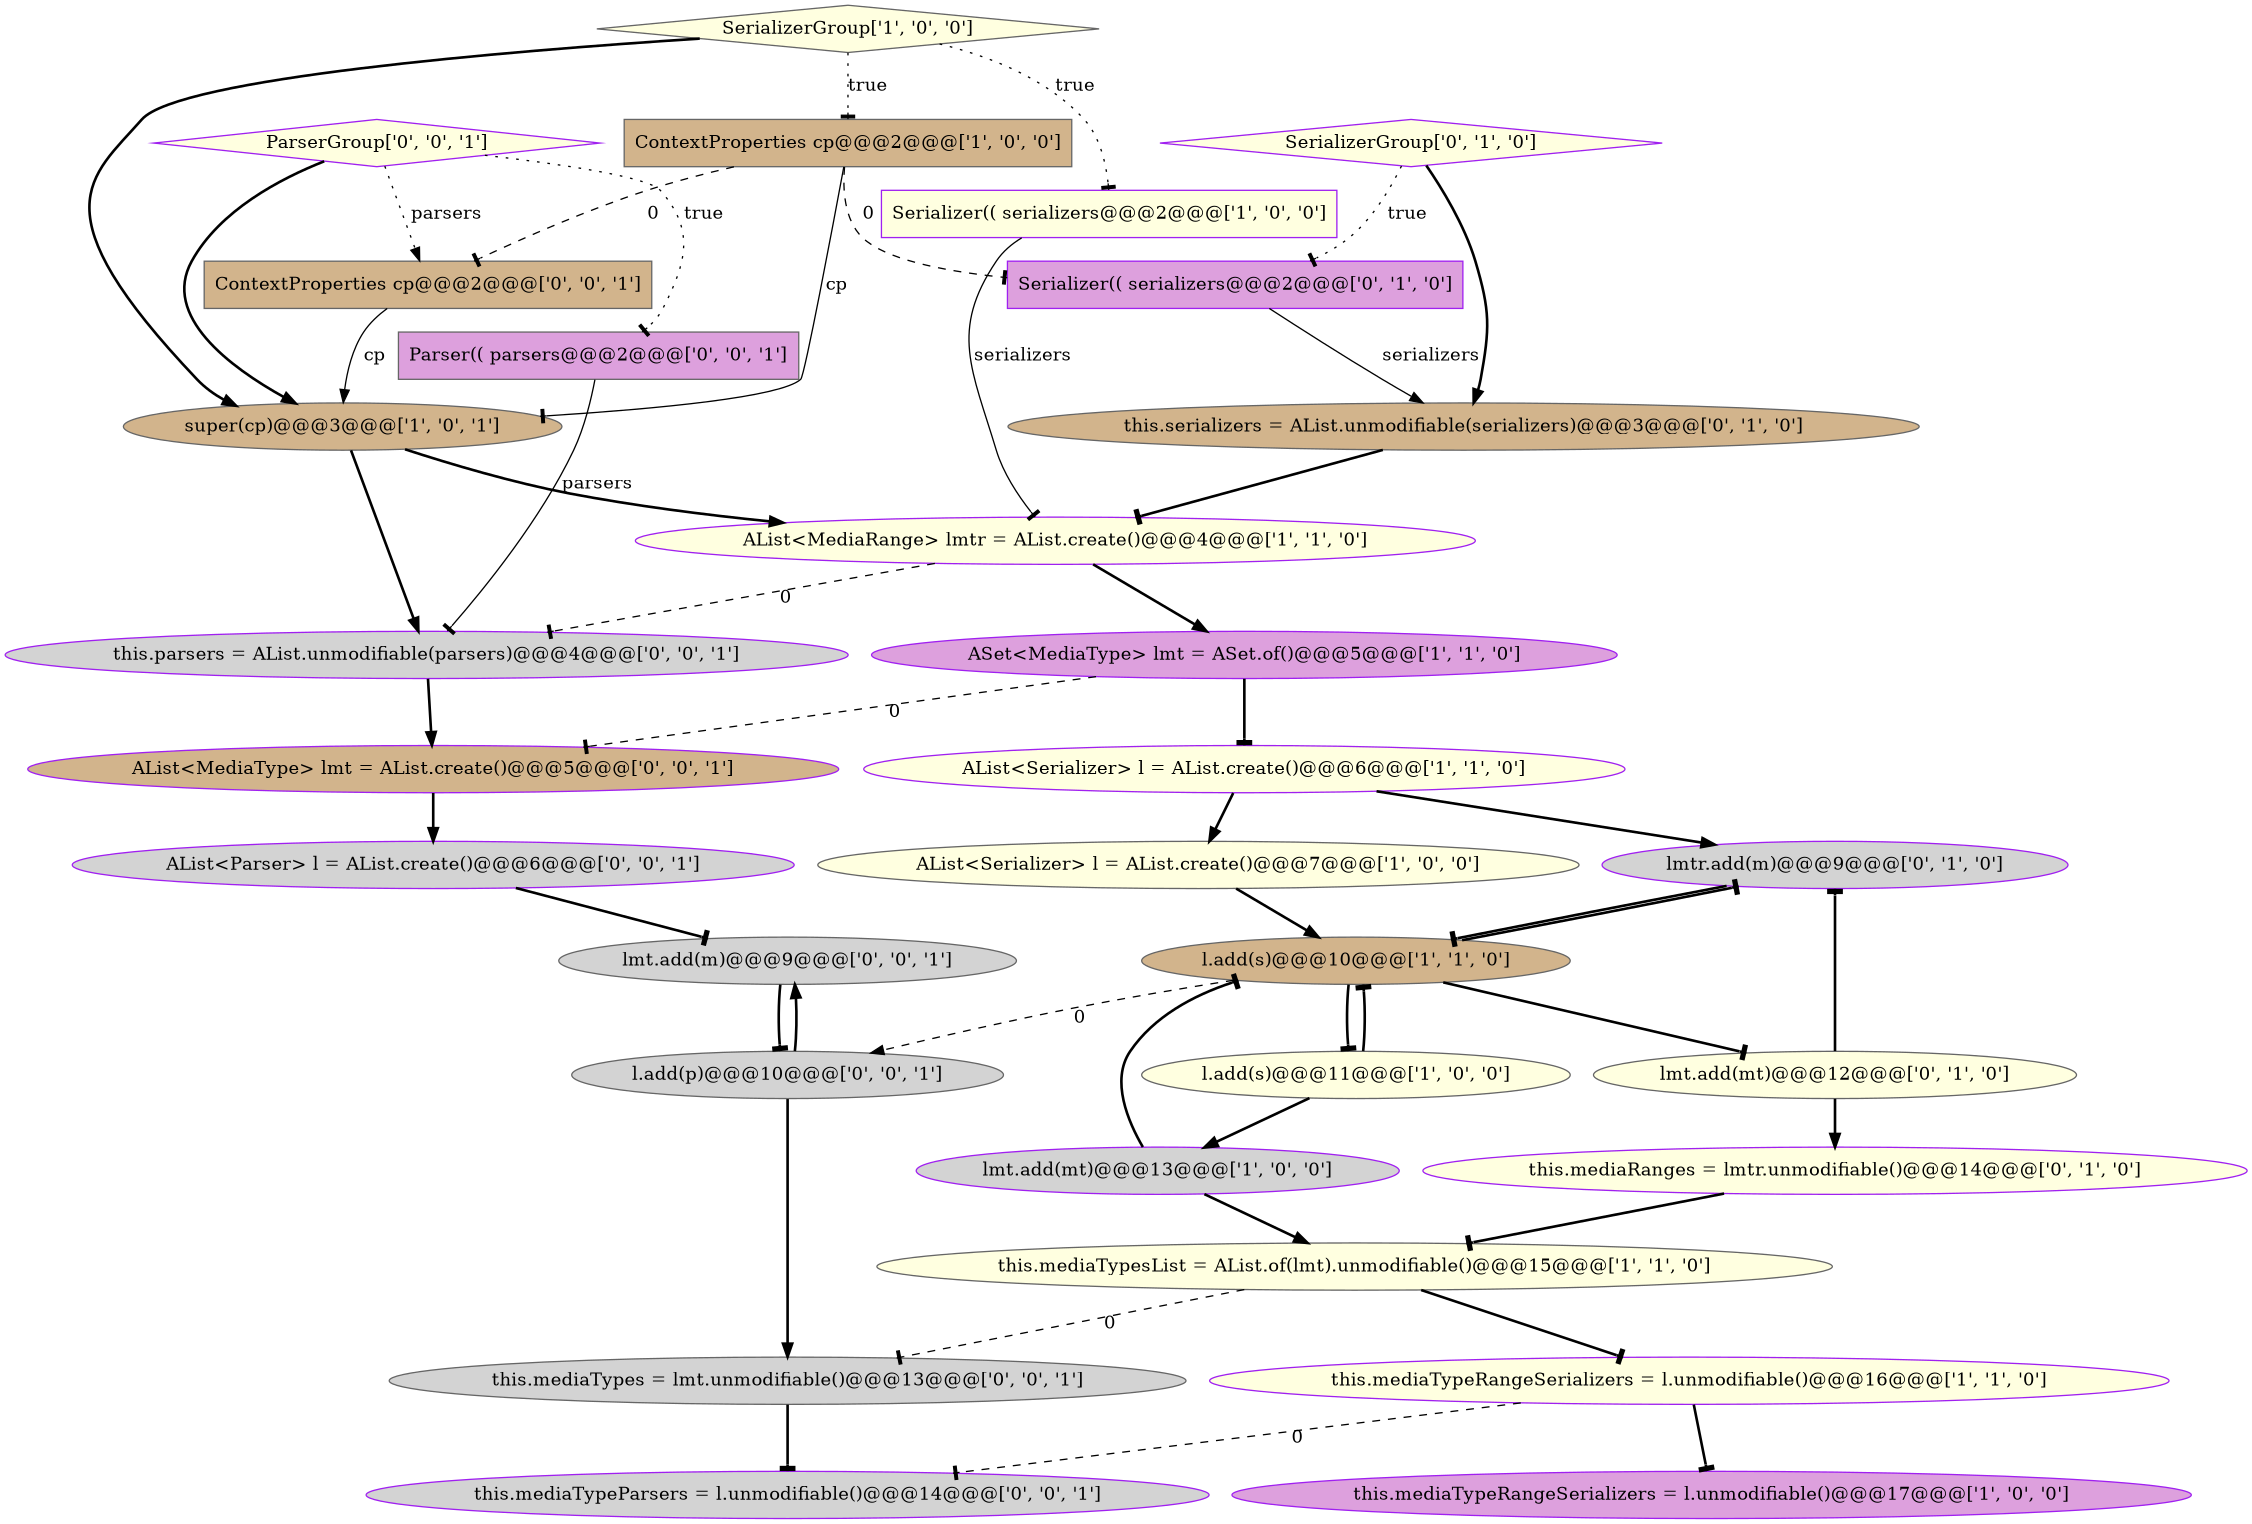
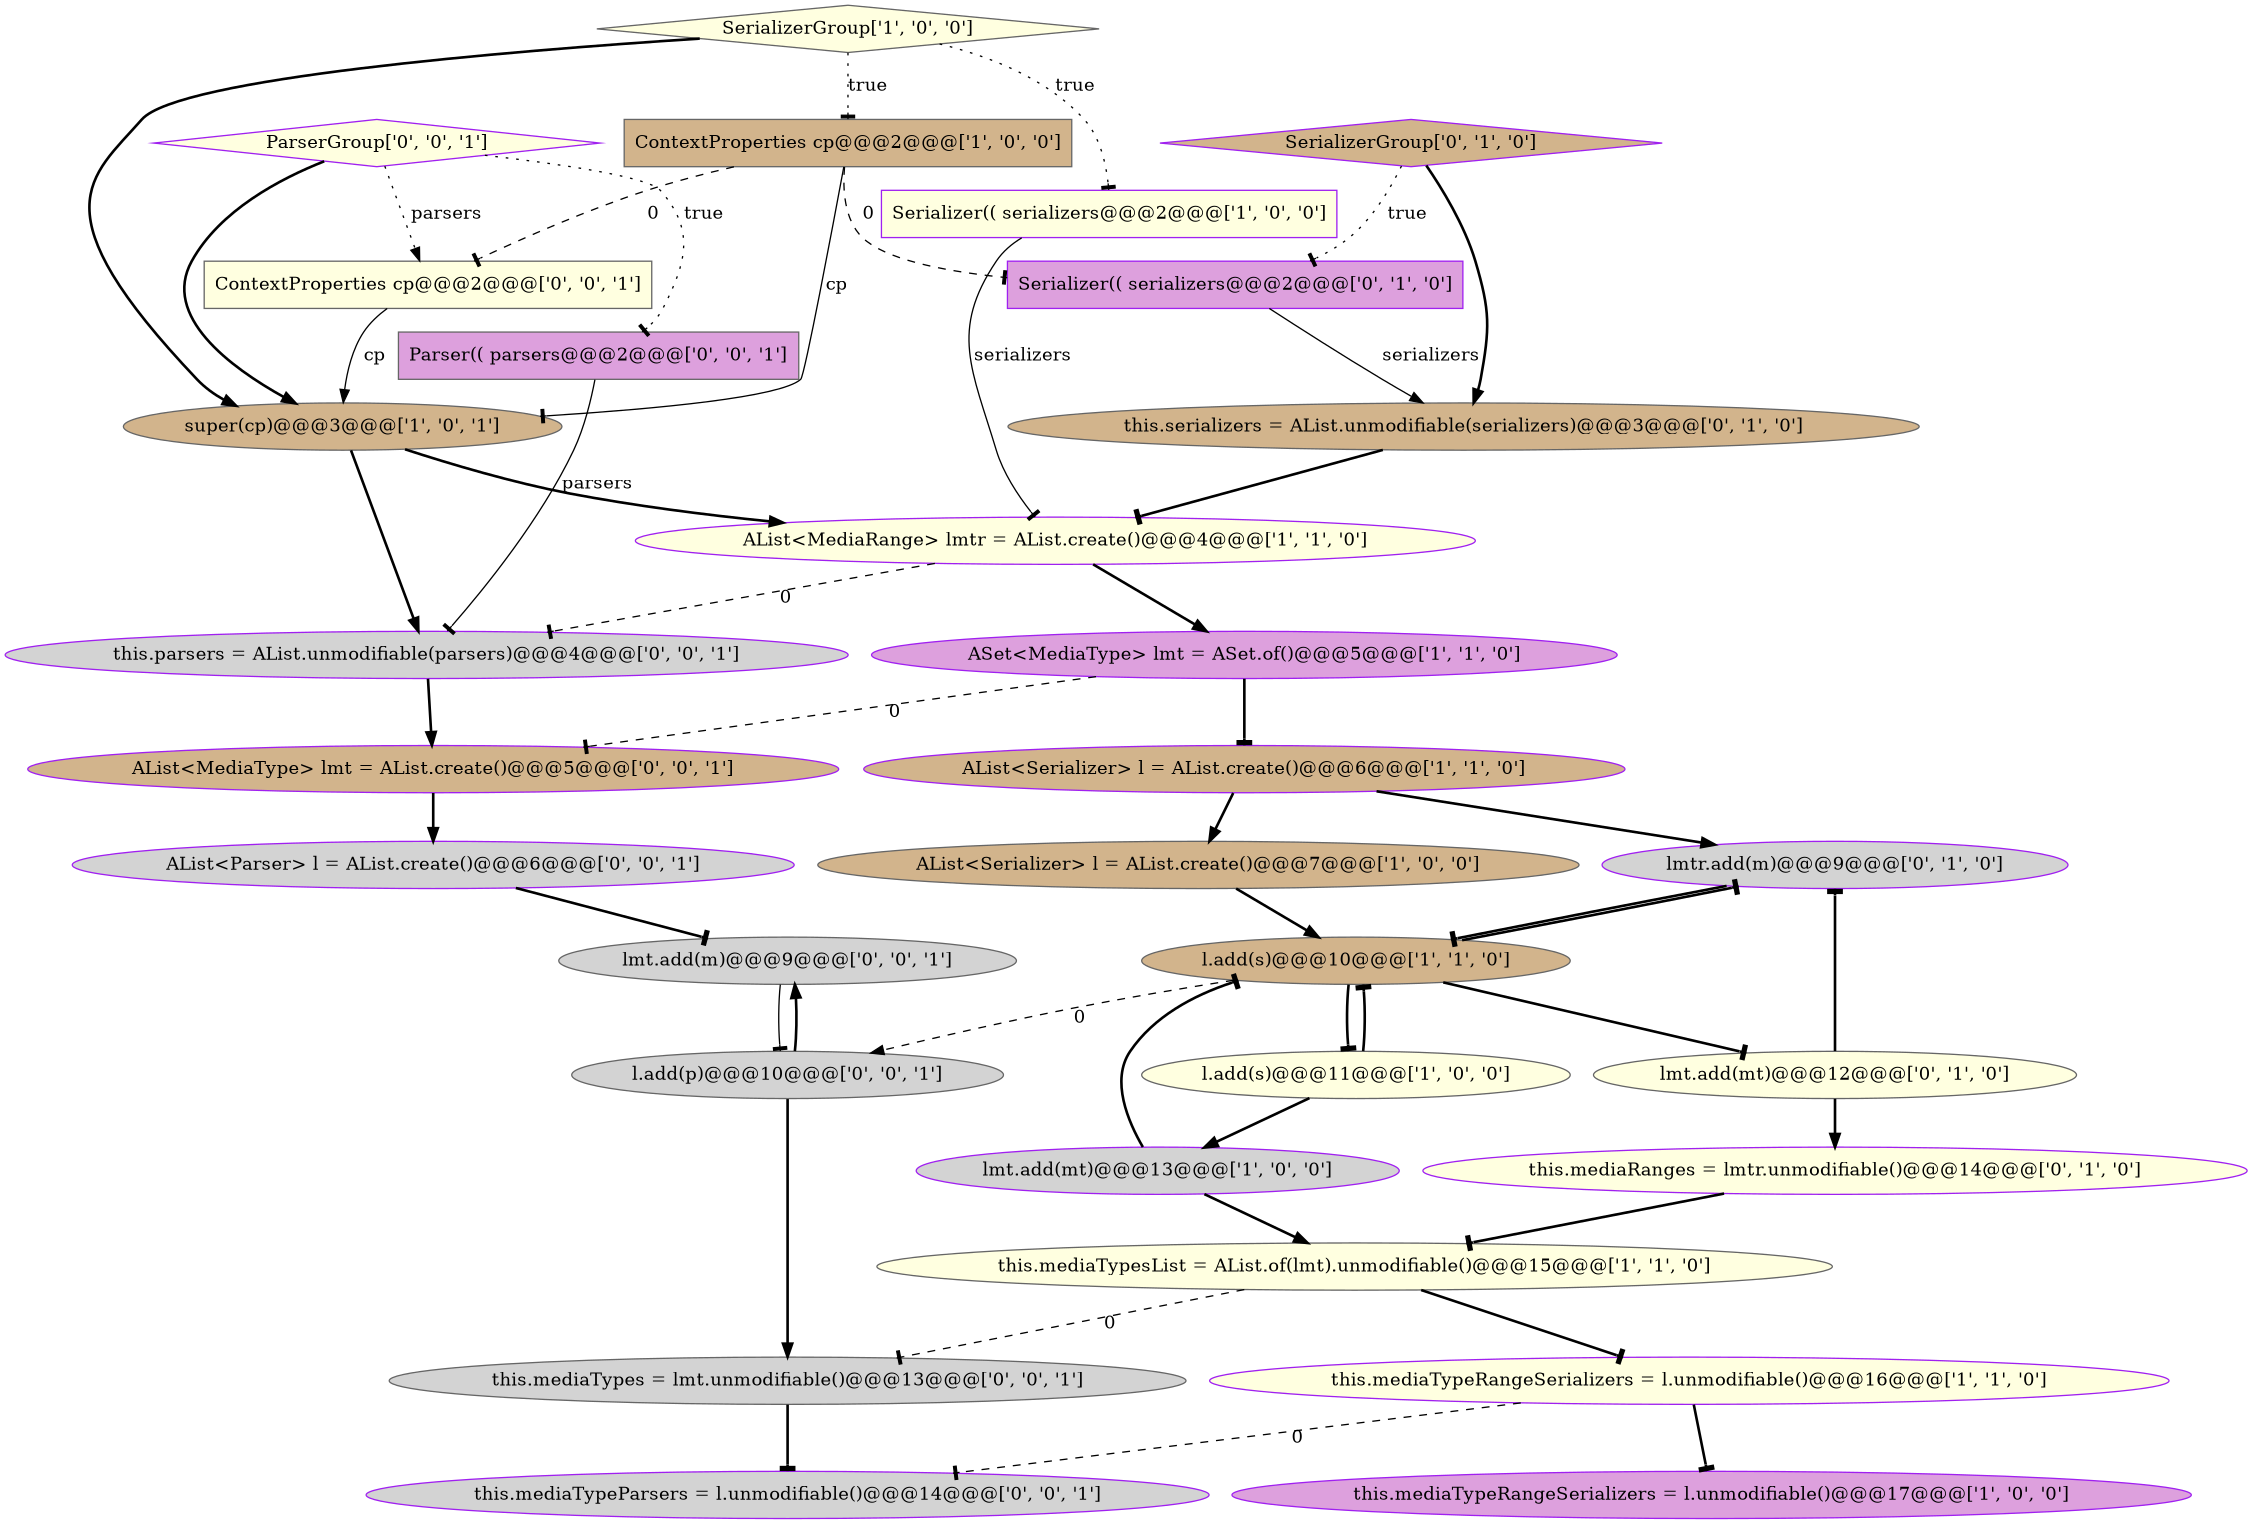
(1411, 143) -> (1411, 143)
(428, 285) -> (428, 285)
(1244, 769) -> (1244, 769)
(1198, 865) -> (1198, 865)
(779, 1015) -> (779, 1015)
